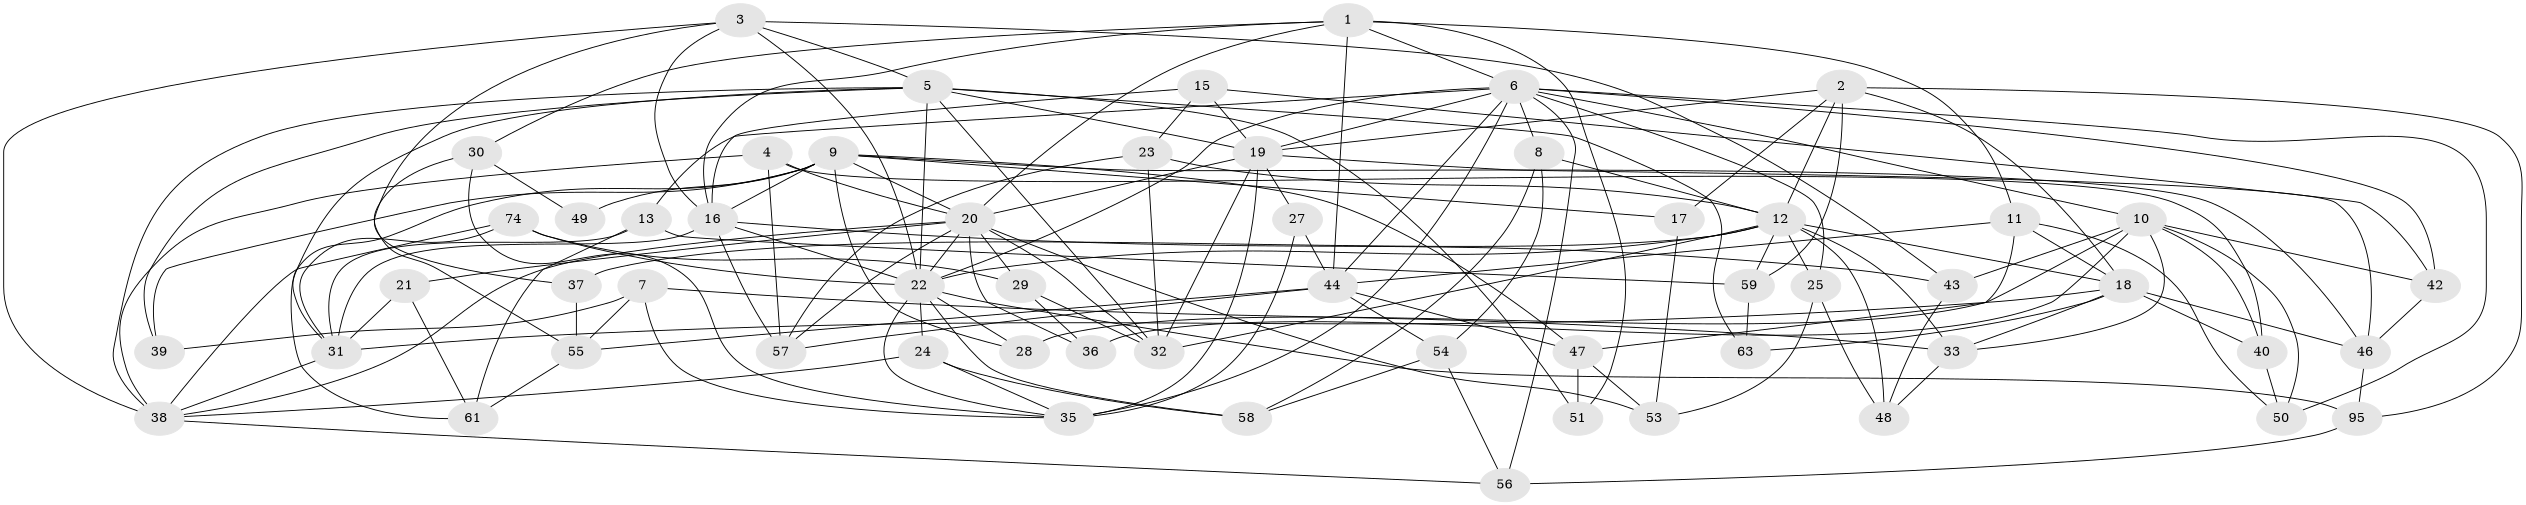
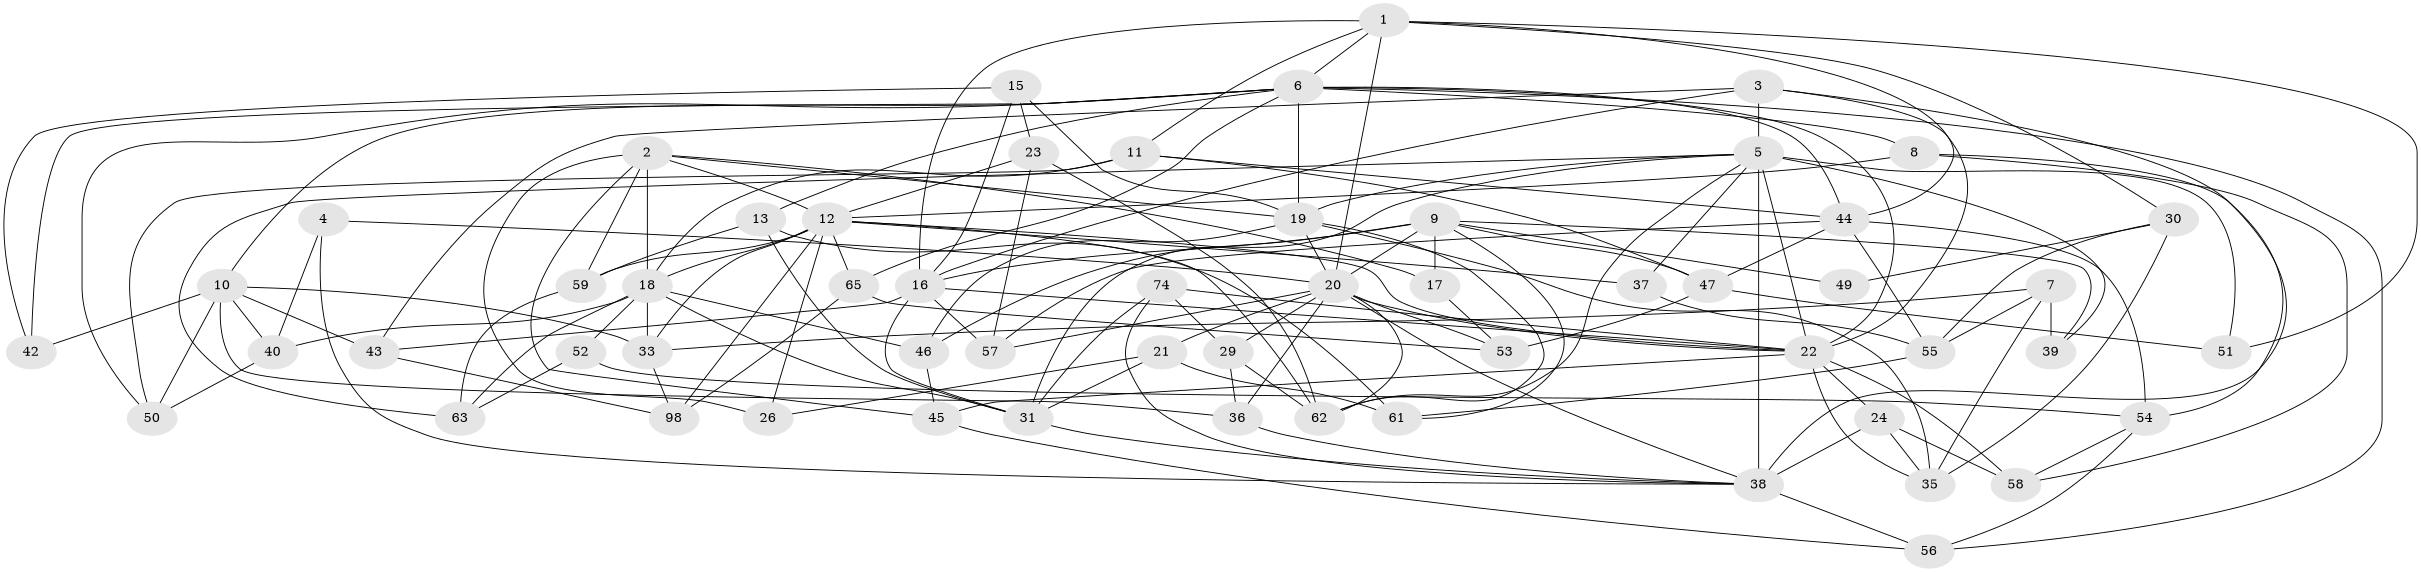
(433, 130) -> (1700, 220)
(1298, 219) -> none
(775, 265) -> none
(1816, 286) -> (854, 286)
(2401, 319) -> none
(1323, 334) -> none
none -> (581, 352)
(1025, 352) -> none
(1159, 352) -> (1320, 419)
none -> (768, 419)
(1884, 419) -> (674, 419)
(2357, 419) -> (937, 419)
none -> (1495, 467)
